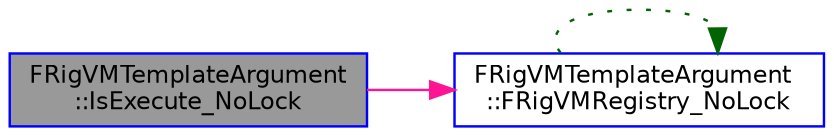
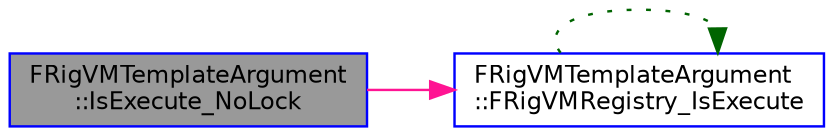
(639, 90) -> (639, 90)
